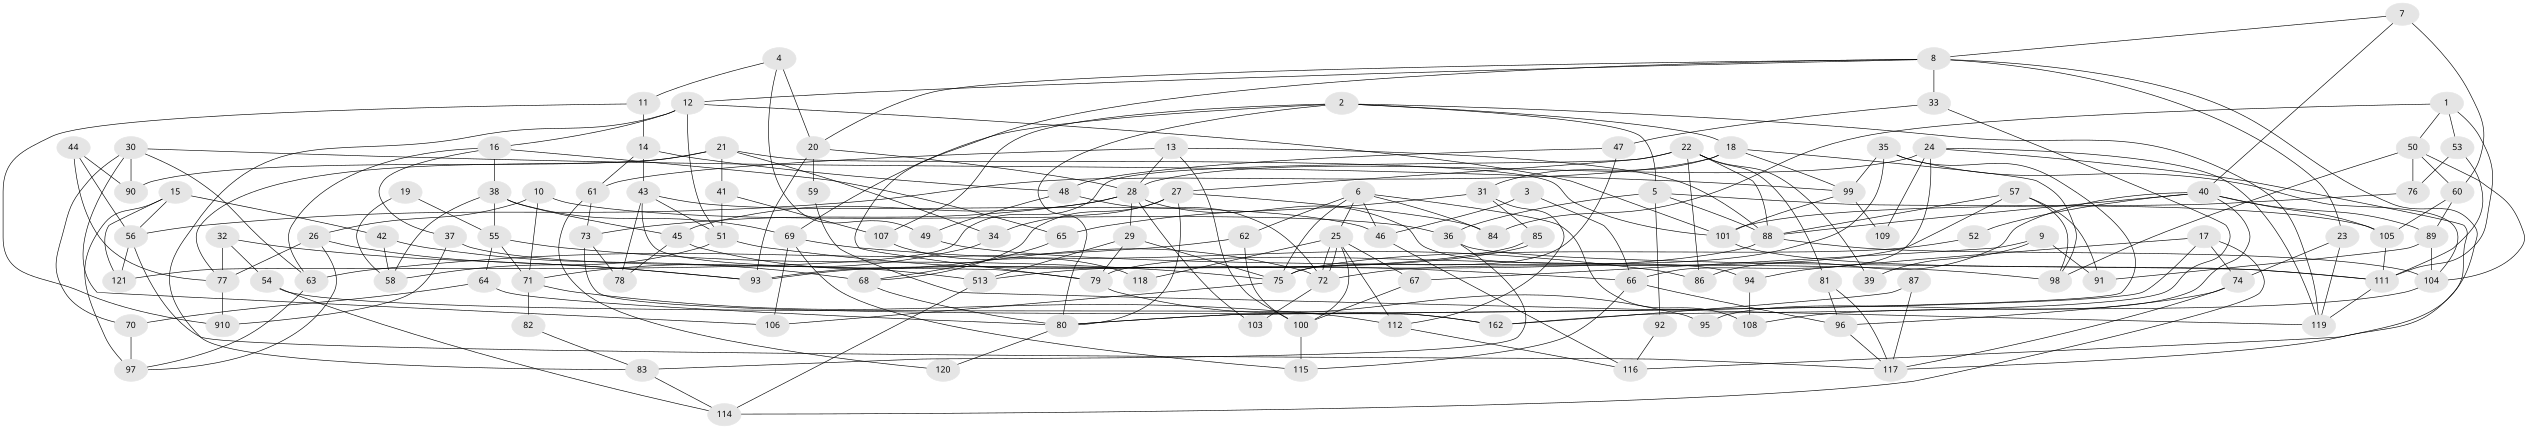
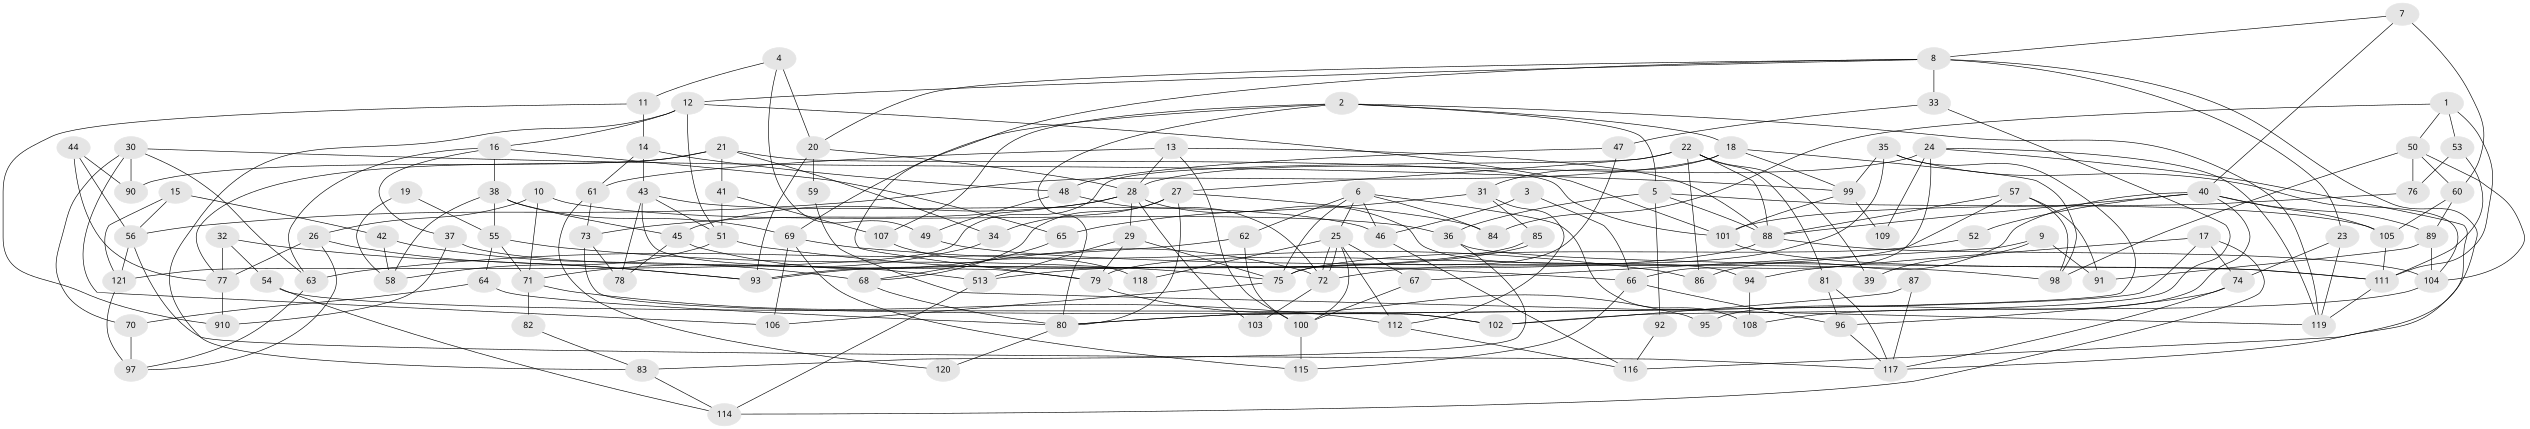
(88, 252) -> (107, 328)
(1496, 326) -> (1496, 326)
